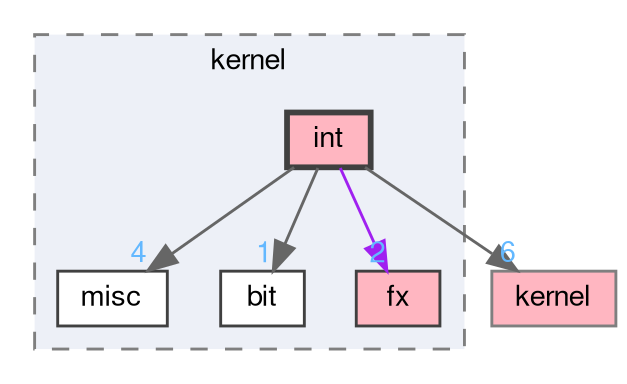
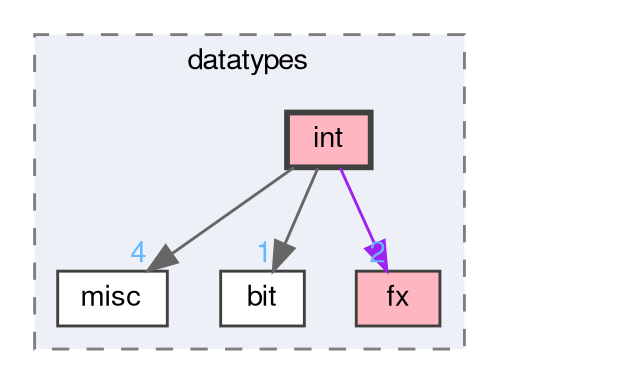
(250, 62) -> (250, 62)
(554, 299) -> none
